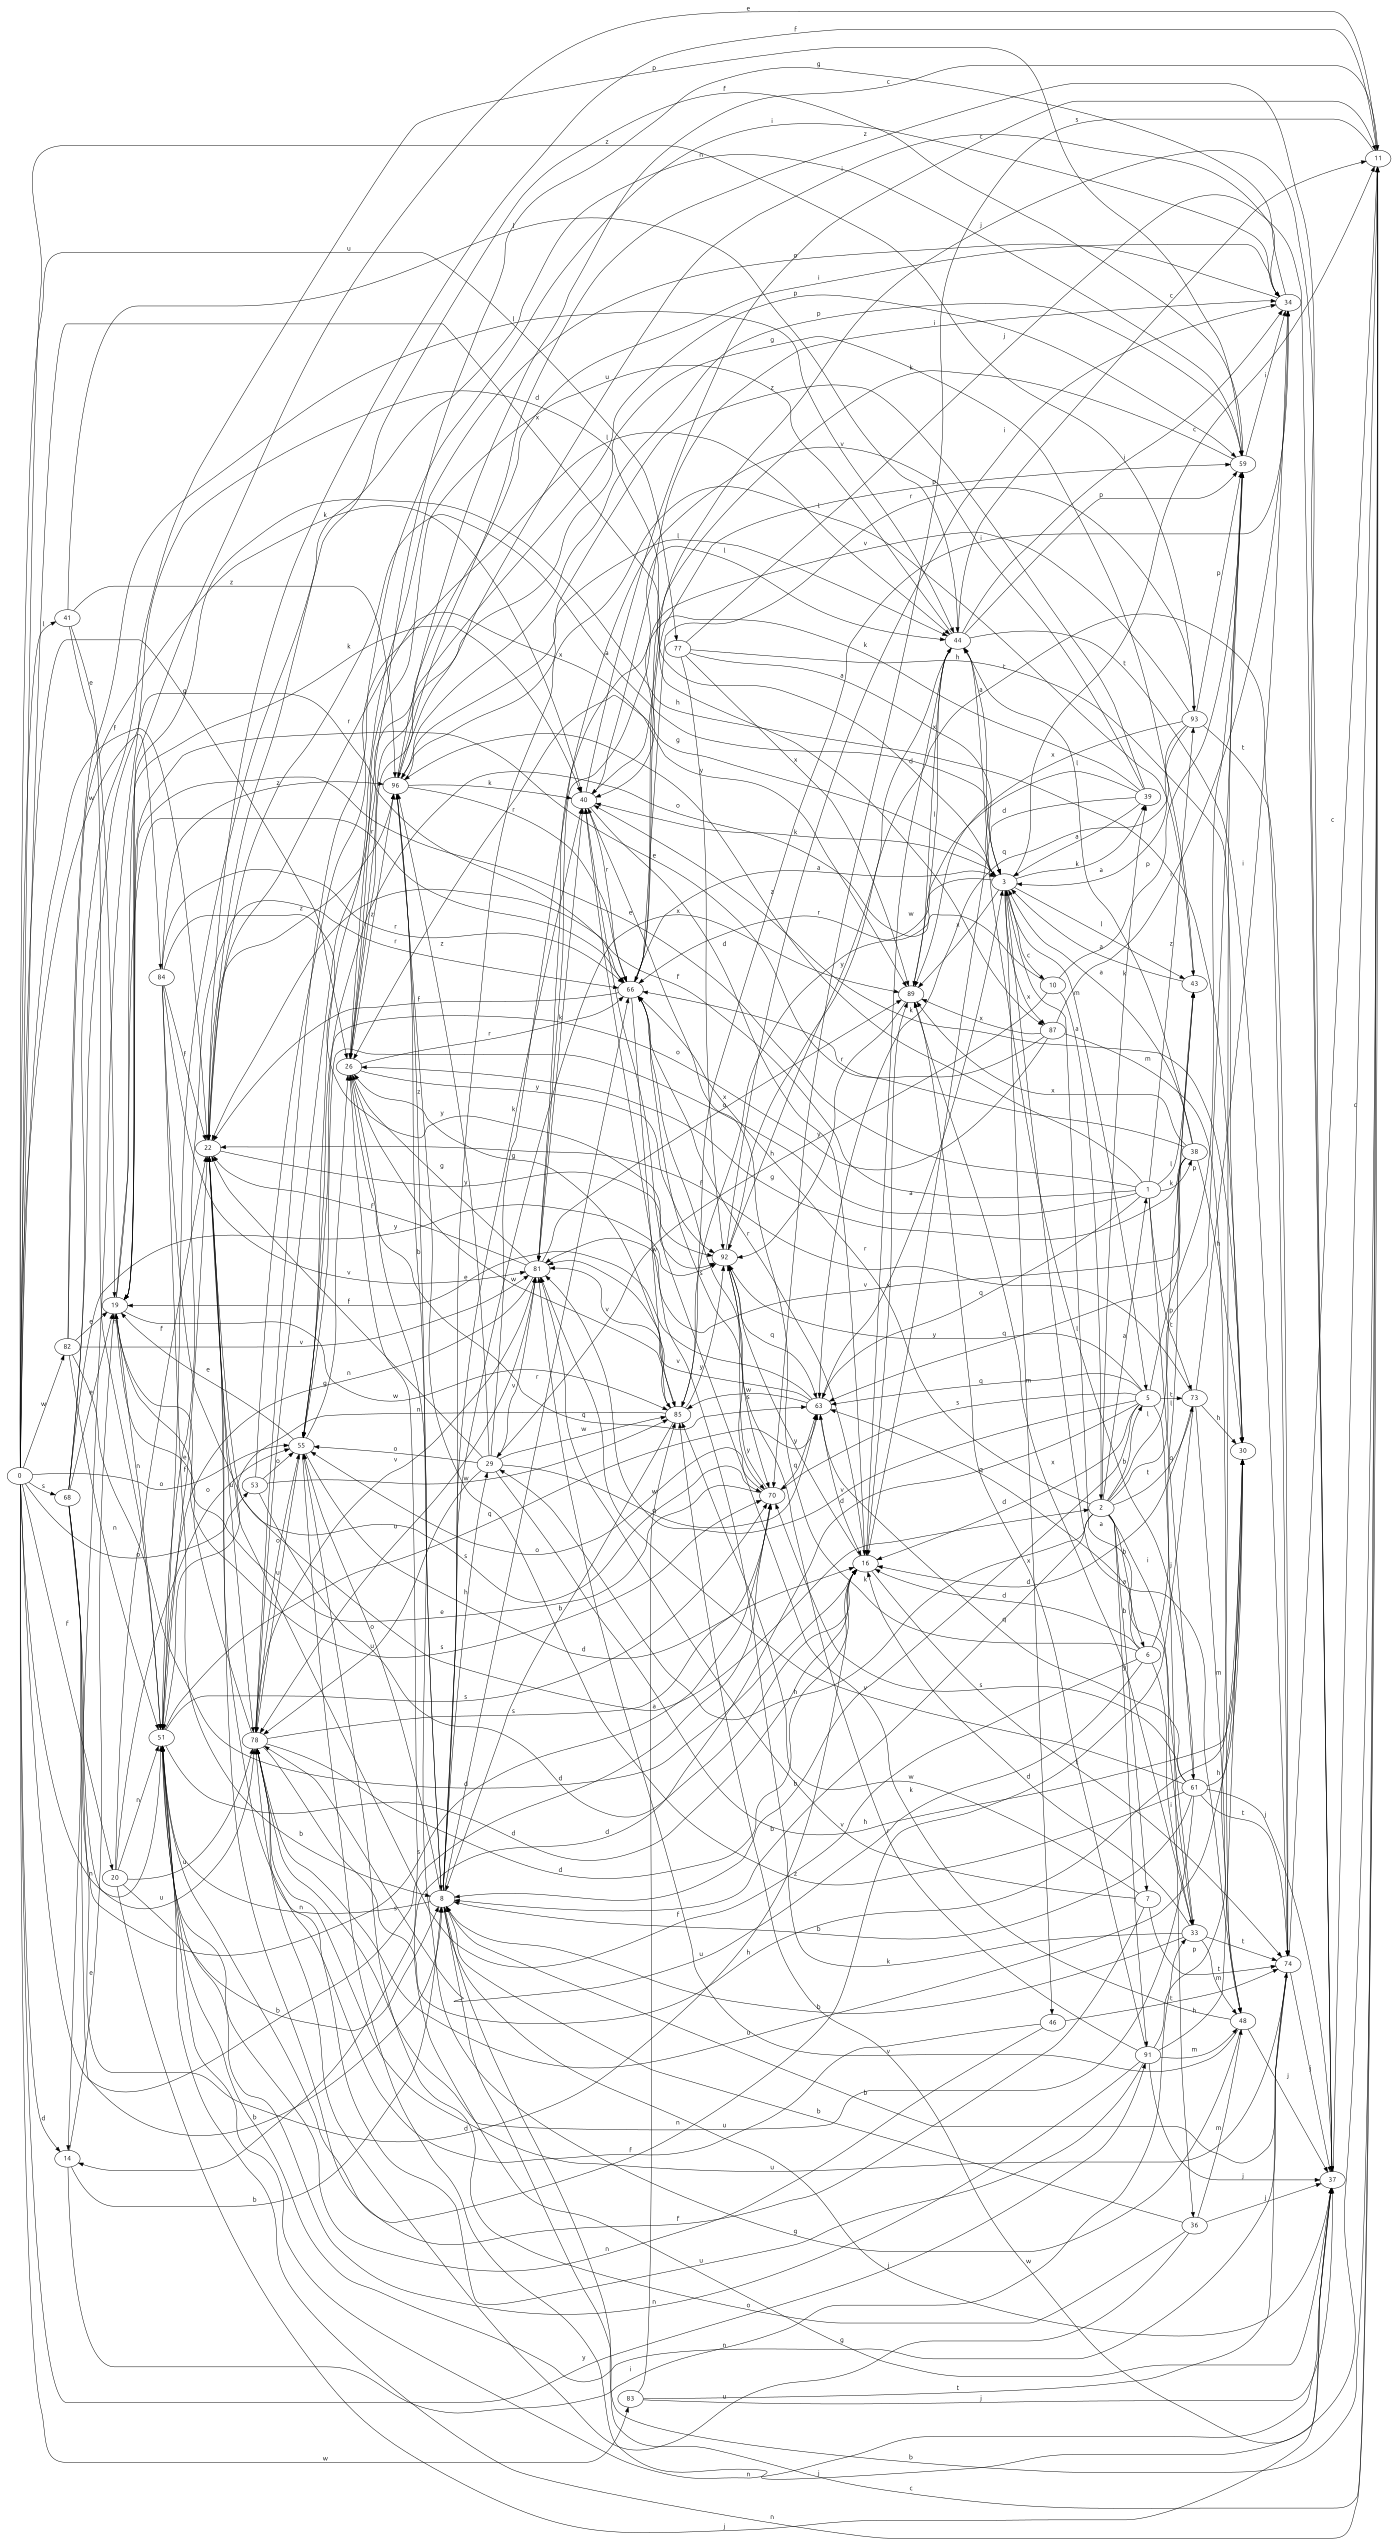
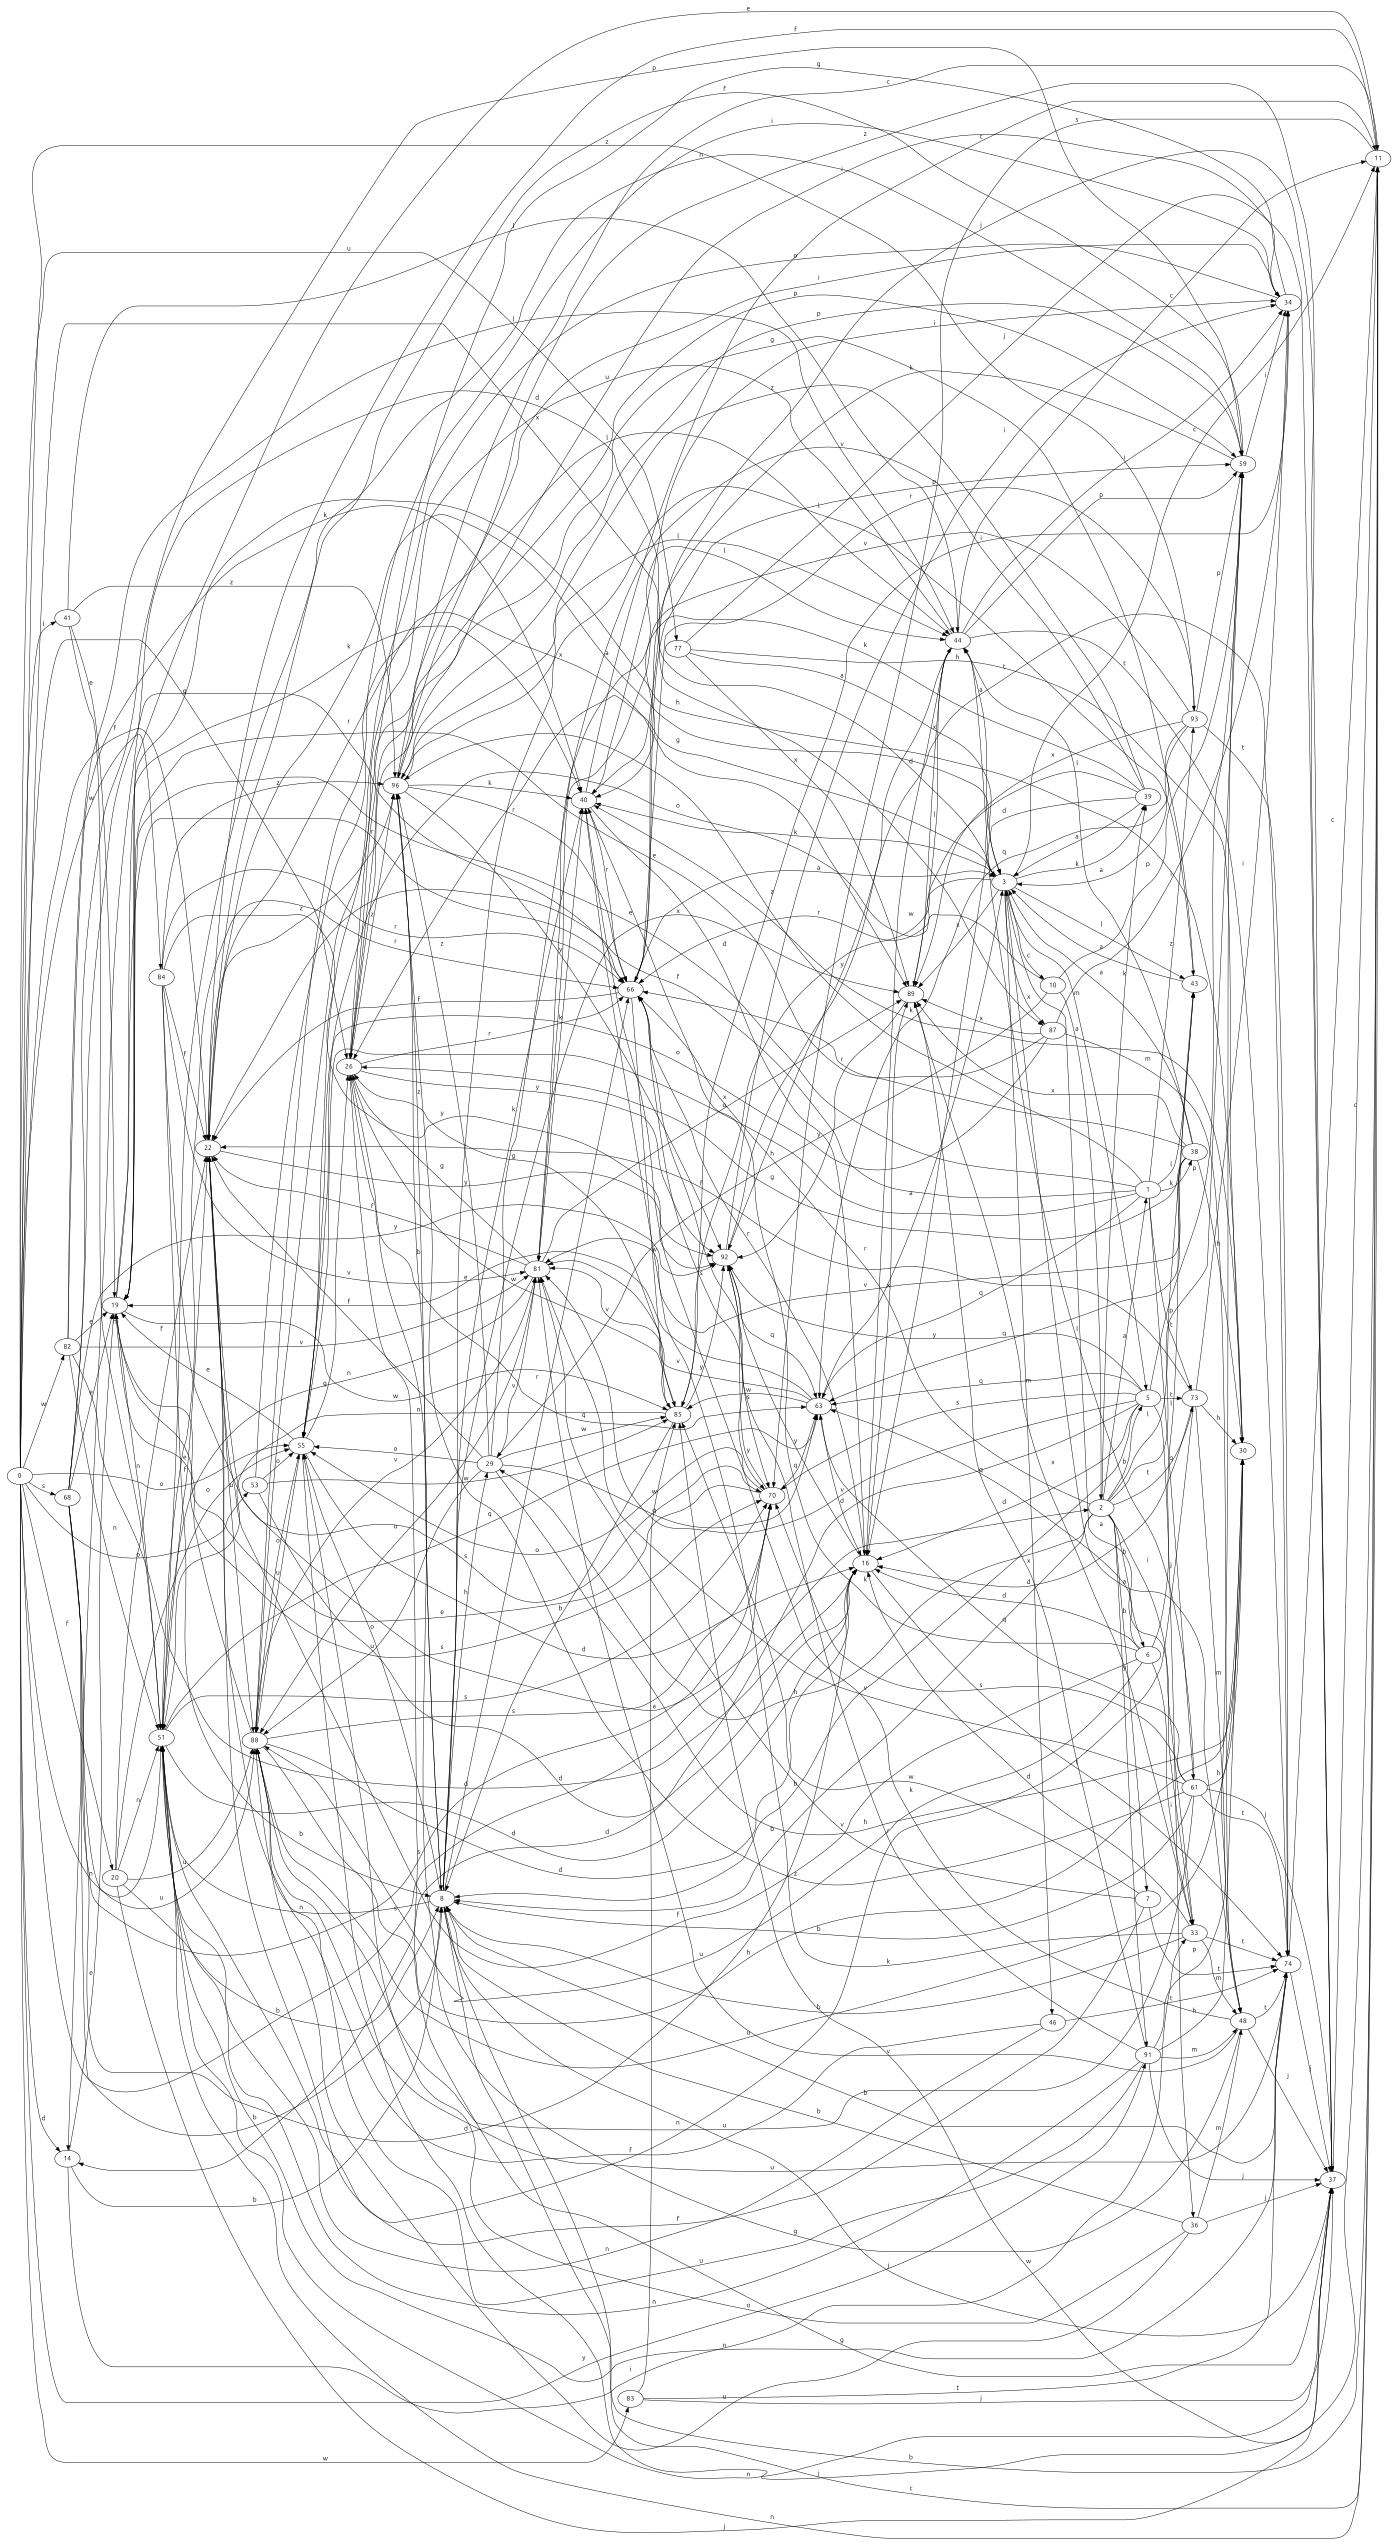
(706, 950) -> (582, 987)
(255, 1741) -> (255, 1741)
none -> (1275, 2002)
